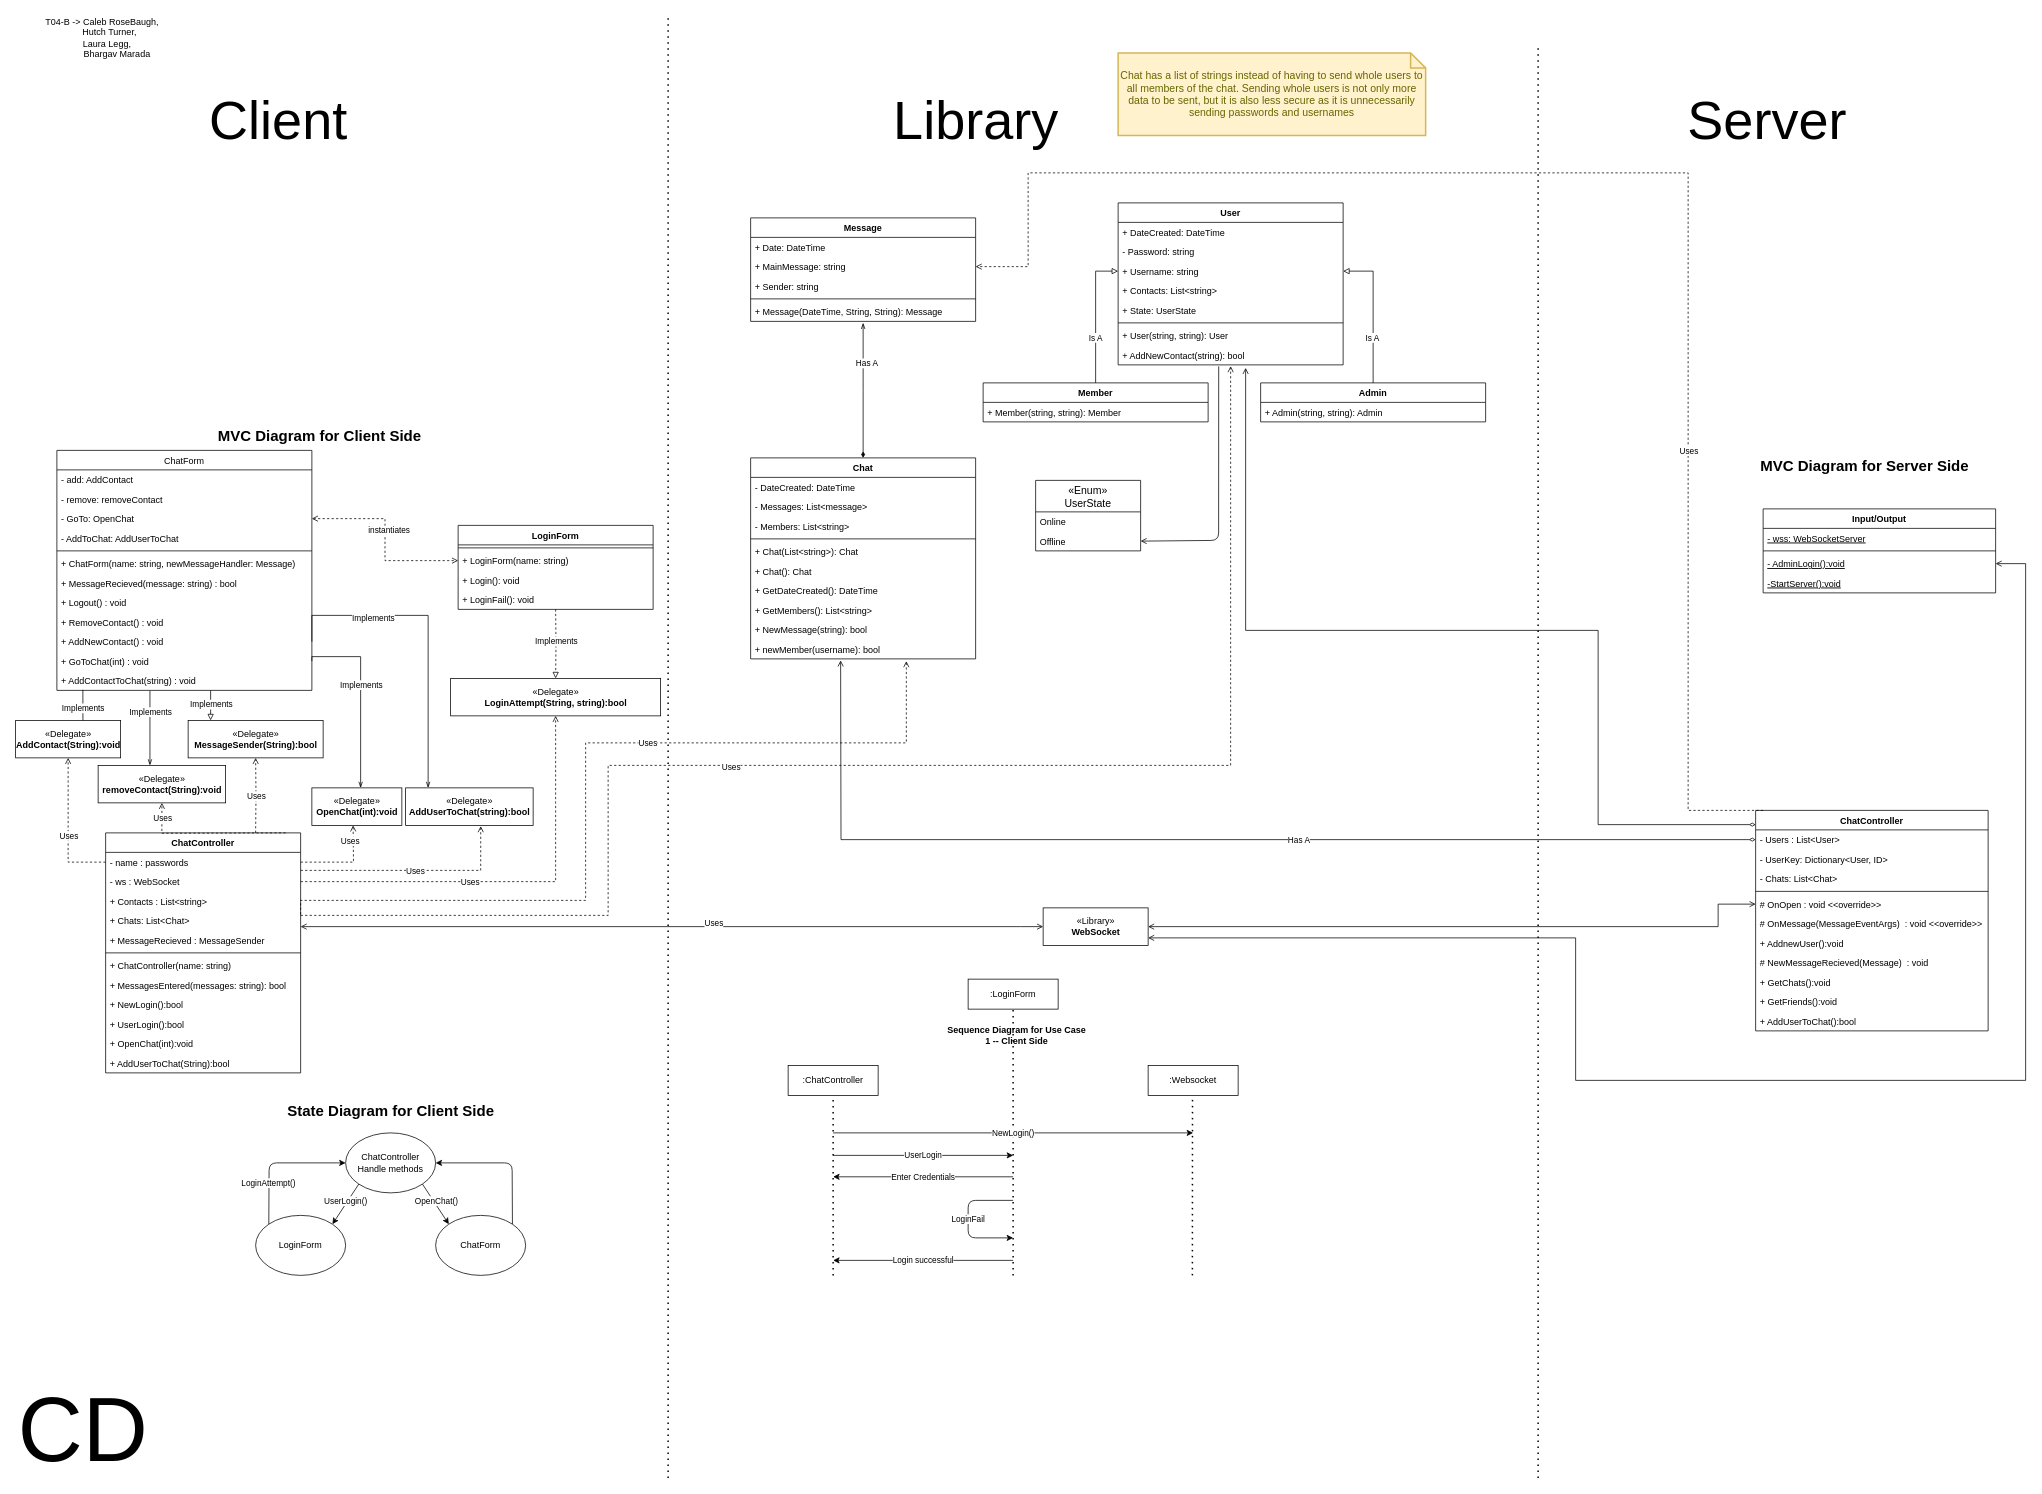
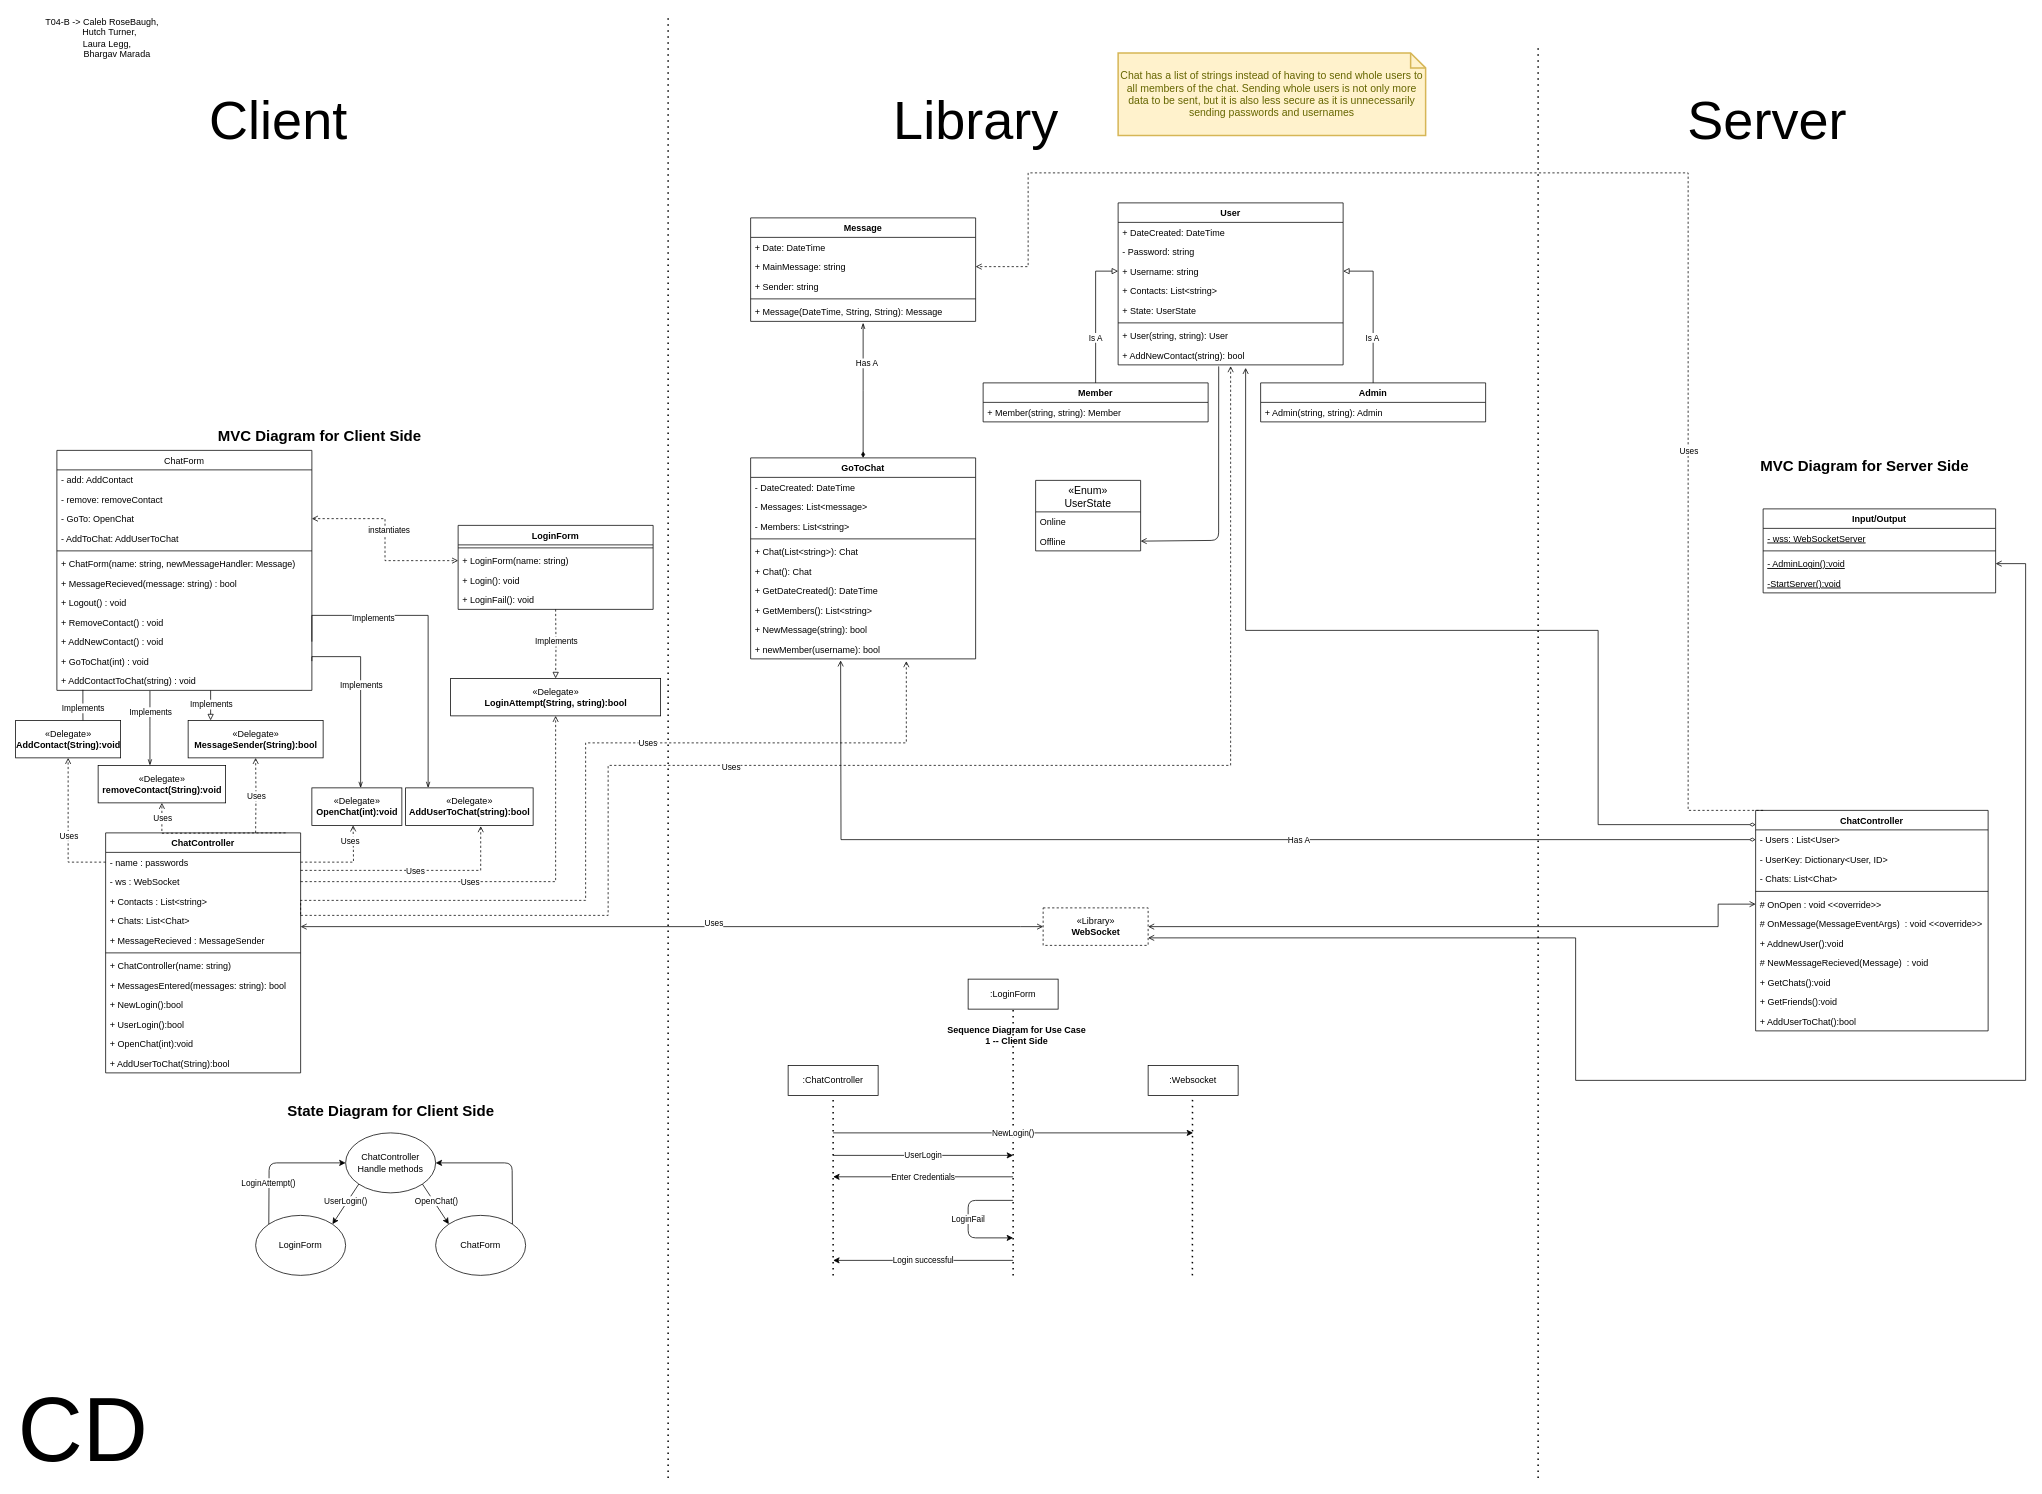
(863, 468) -> (863, 468)
(1095, 927) -> (1095, 927)
